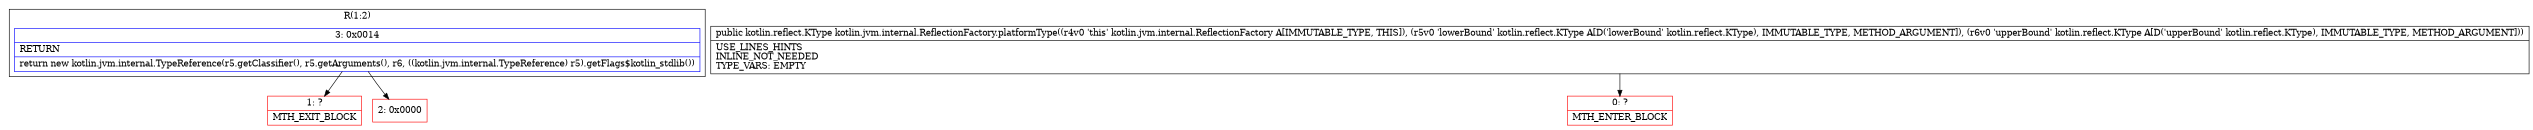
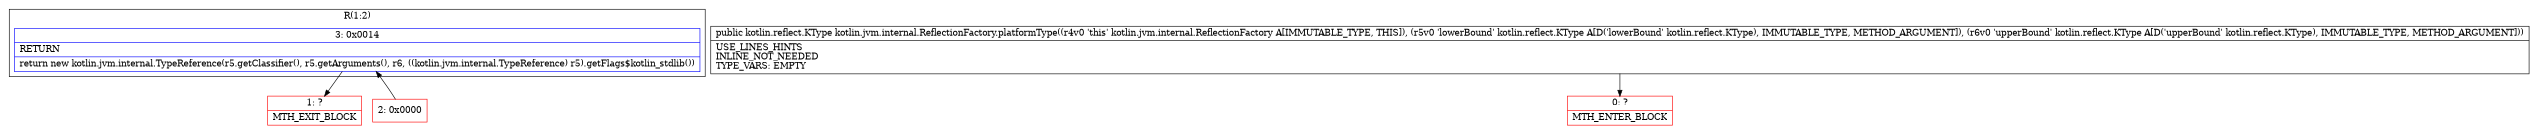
(376, 83) -> (388, 88)
